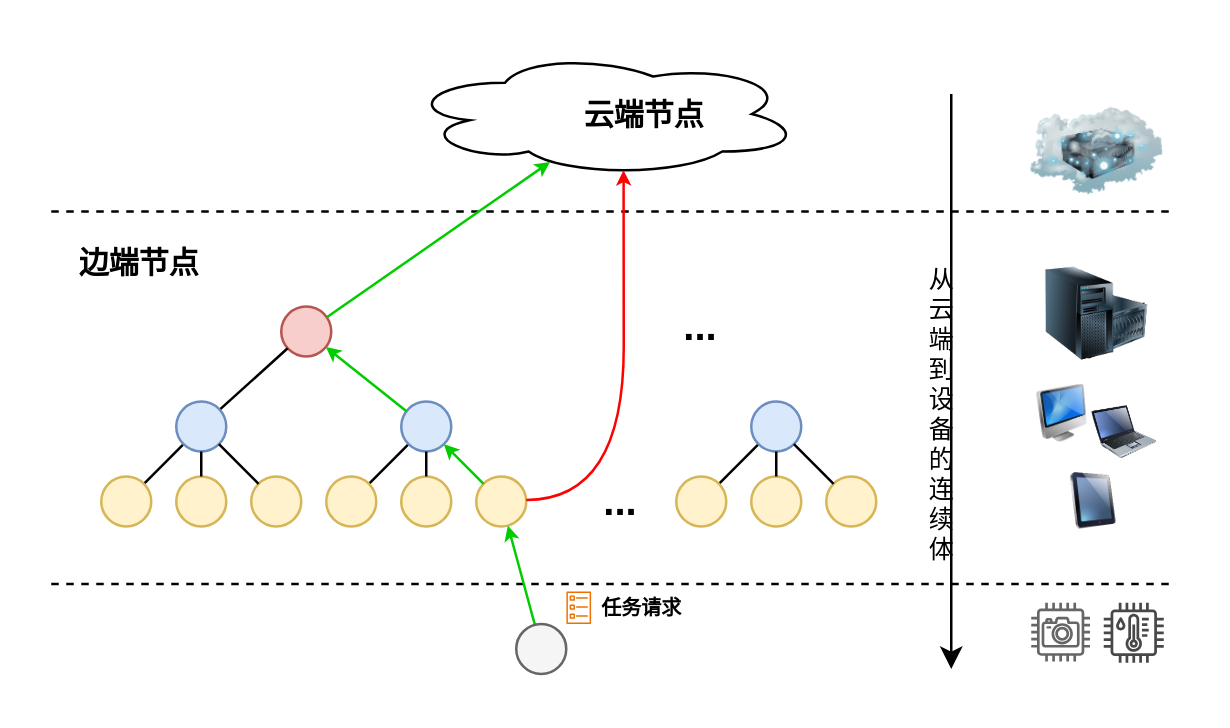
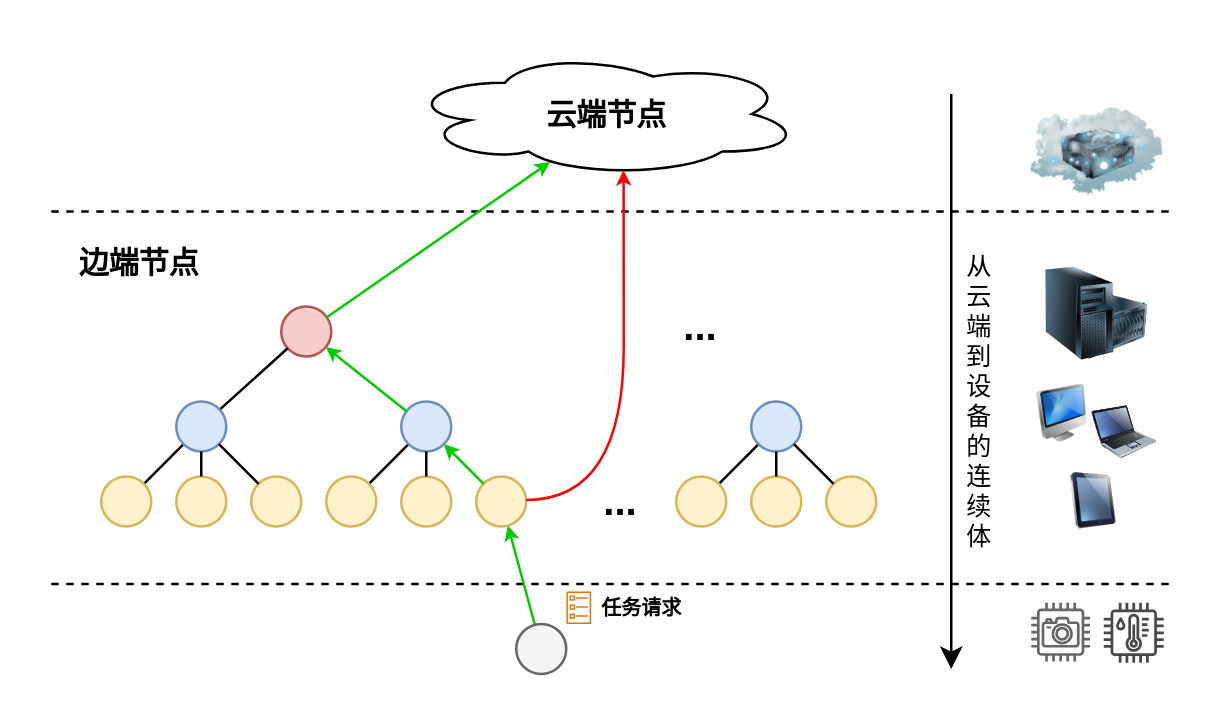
(644, 116) -> (606, 116)
(941, 412) -> (979, 400)
